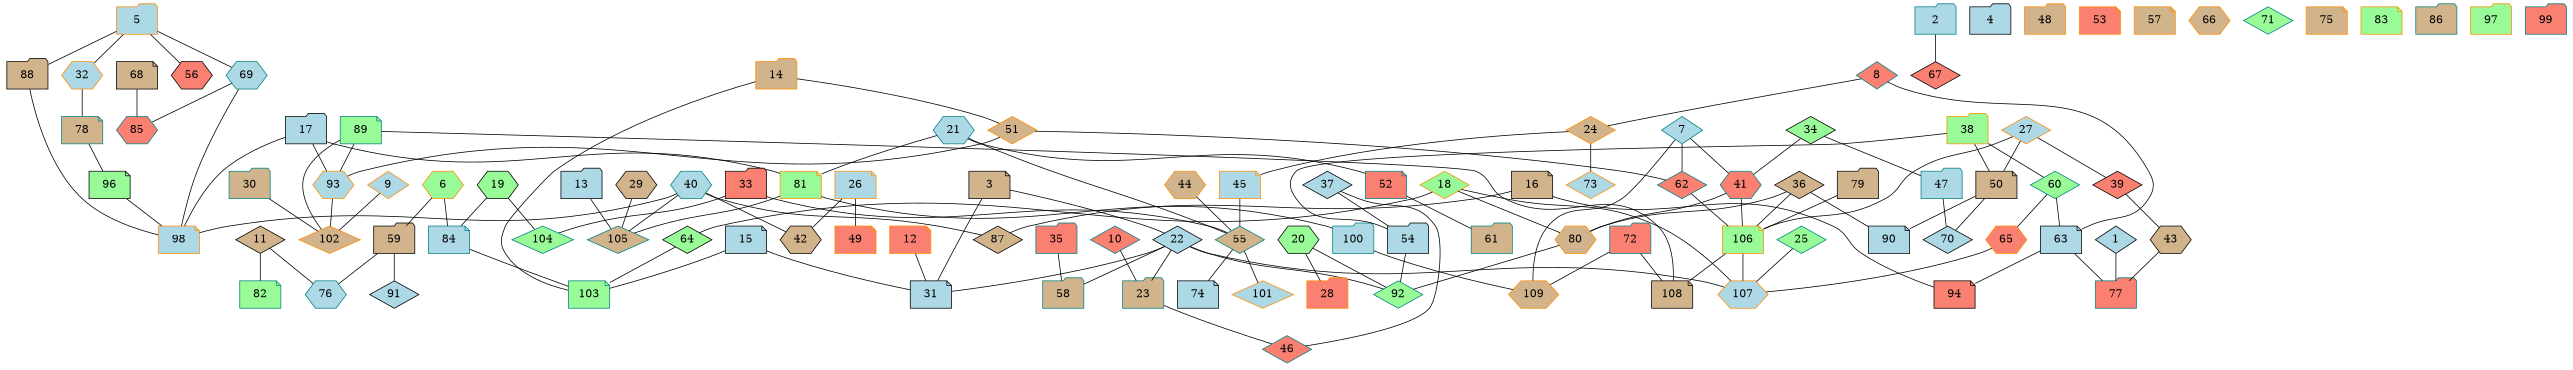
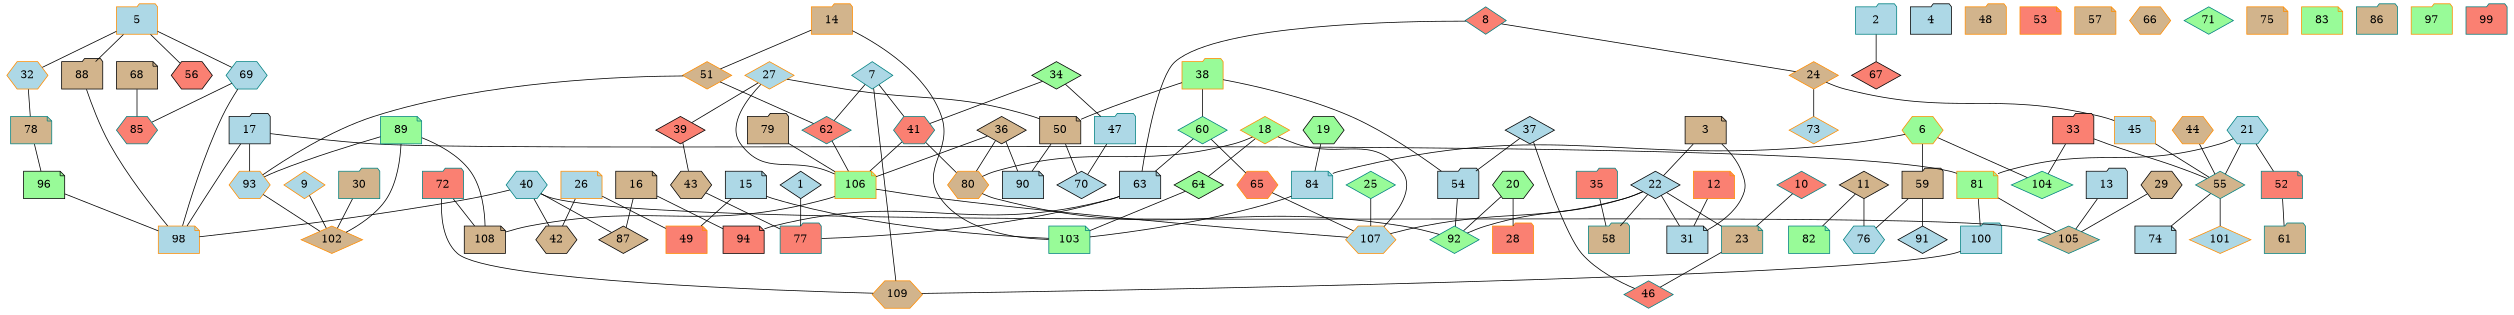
(521, 214) -> (1983, 158)
(838, 273) -> (722, 207)
(1143, 295) -> (1742, 240)
